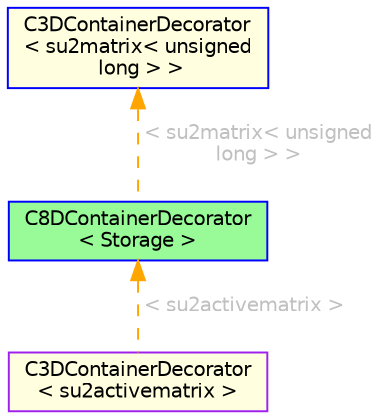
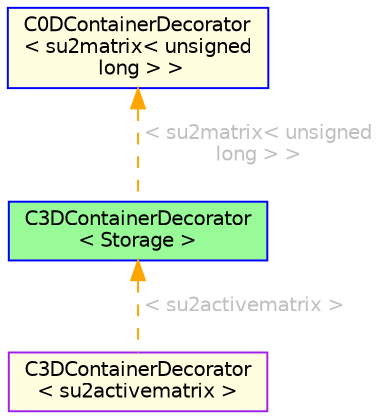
(138, 48) -> (138, 48)
(138, 231) -> (138, 231)
